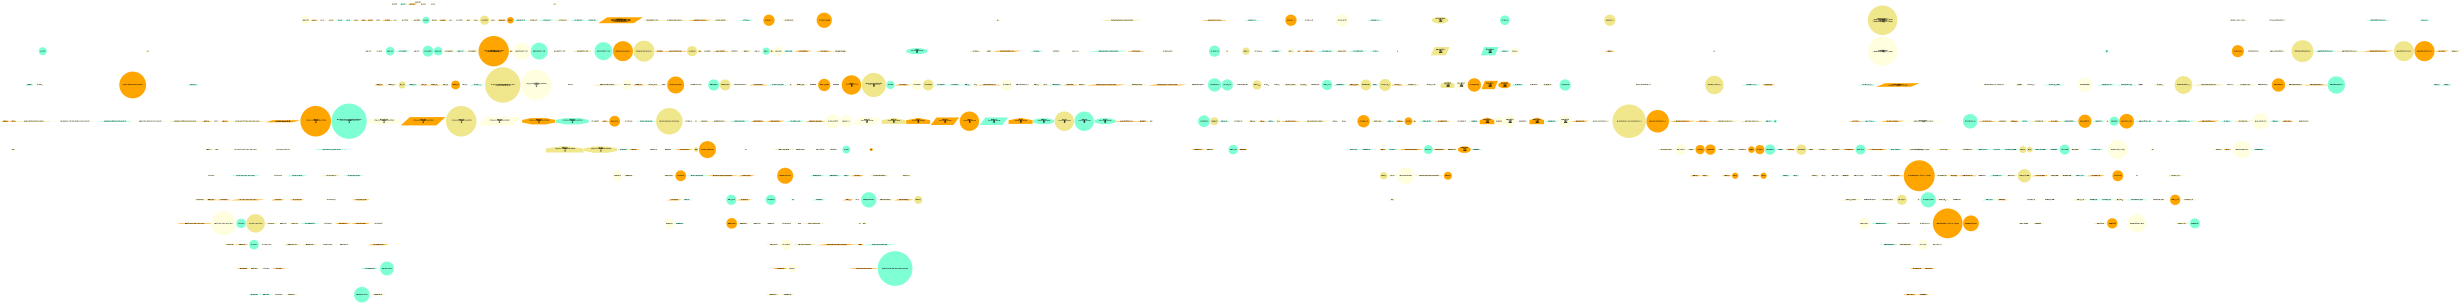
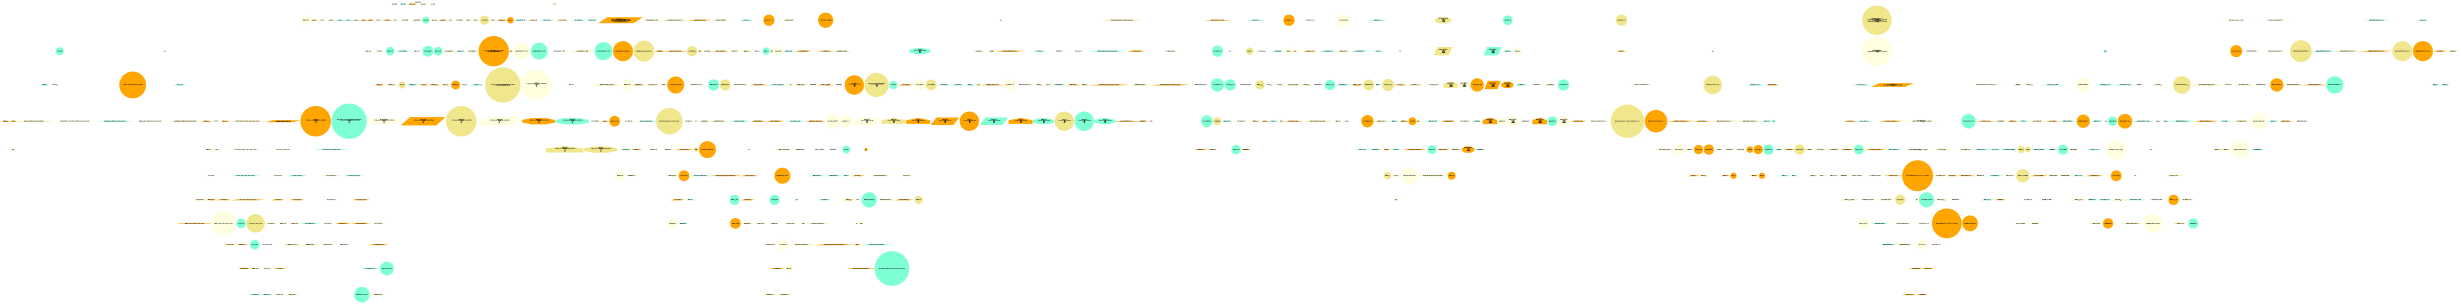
(1136, 51) -> (1136, 51)
(824, 85) -> (826, 85)
(1552, 121) -> (1552, 121)
none -> (2132, 223)
